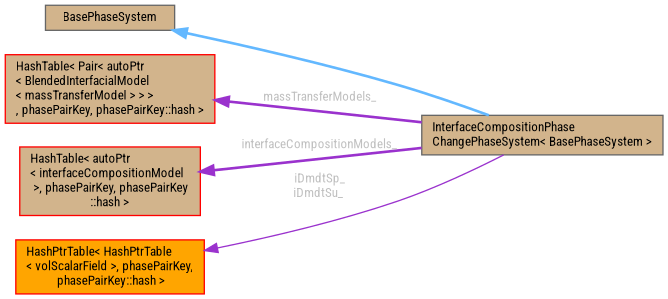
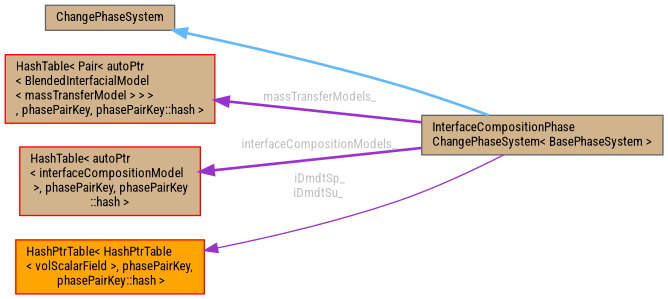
(110, 18) -> (110, 18)
